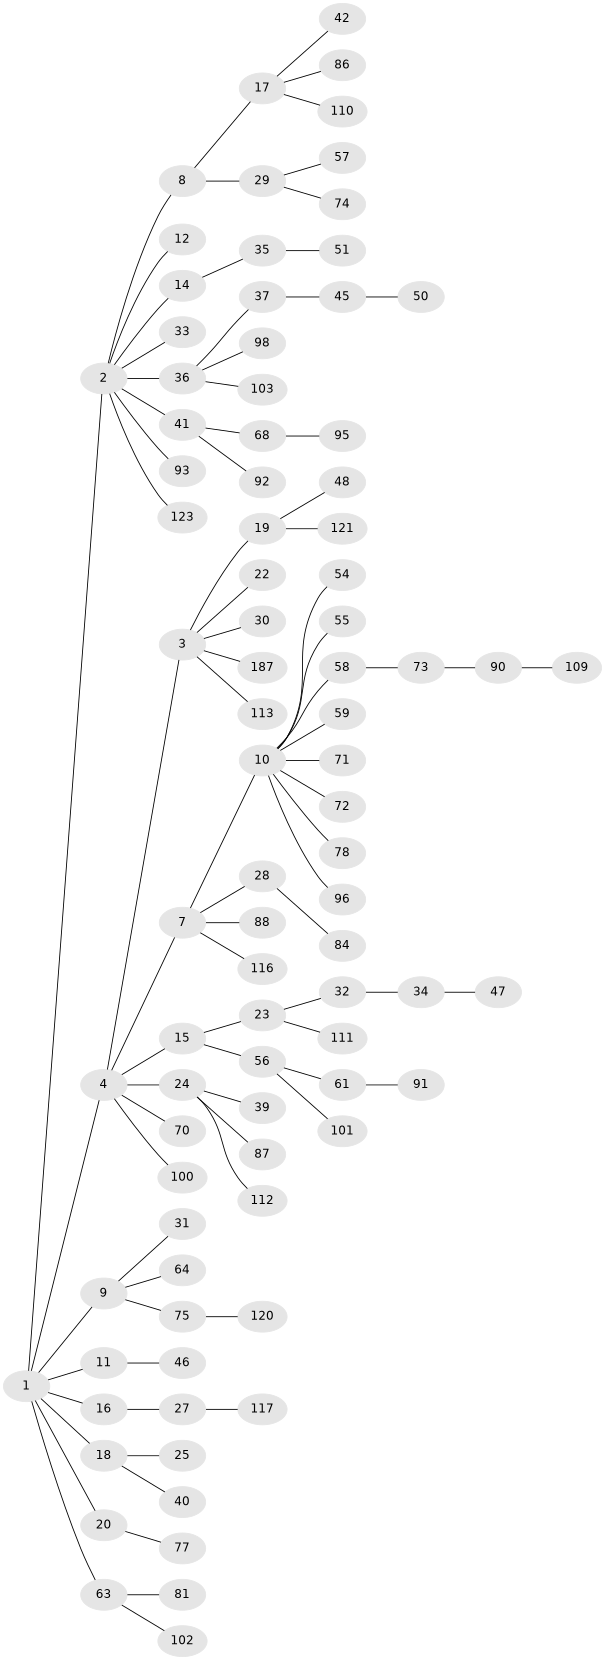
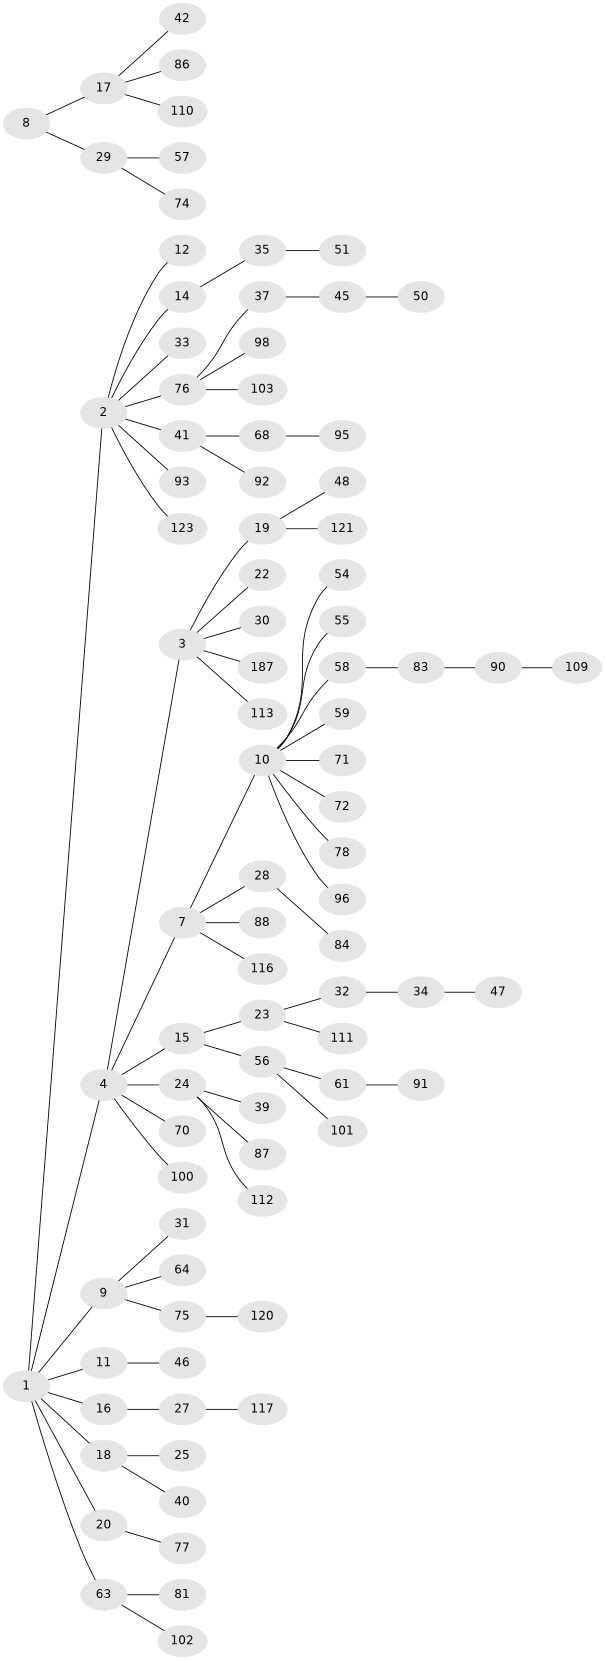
(133, 277) -> none
(182, 379) -> (182, 390)
(421, 668) -> (421, 668)
